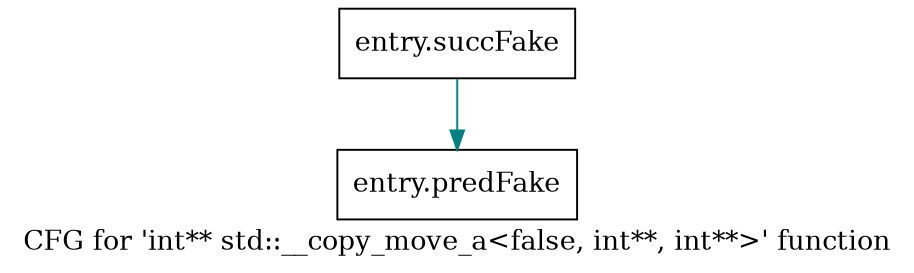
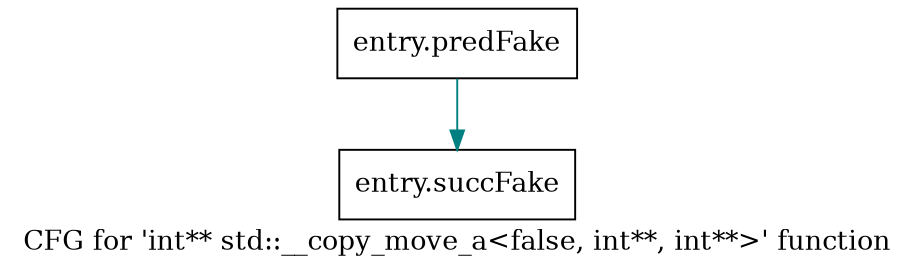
(457, 105) -> (457, 105)
